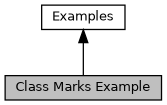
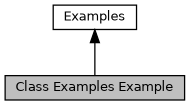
(83, 88) -> (95, 88)
